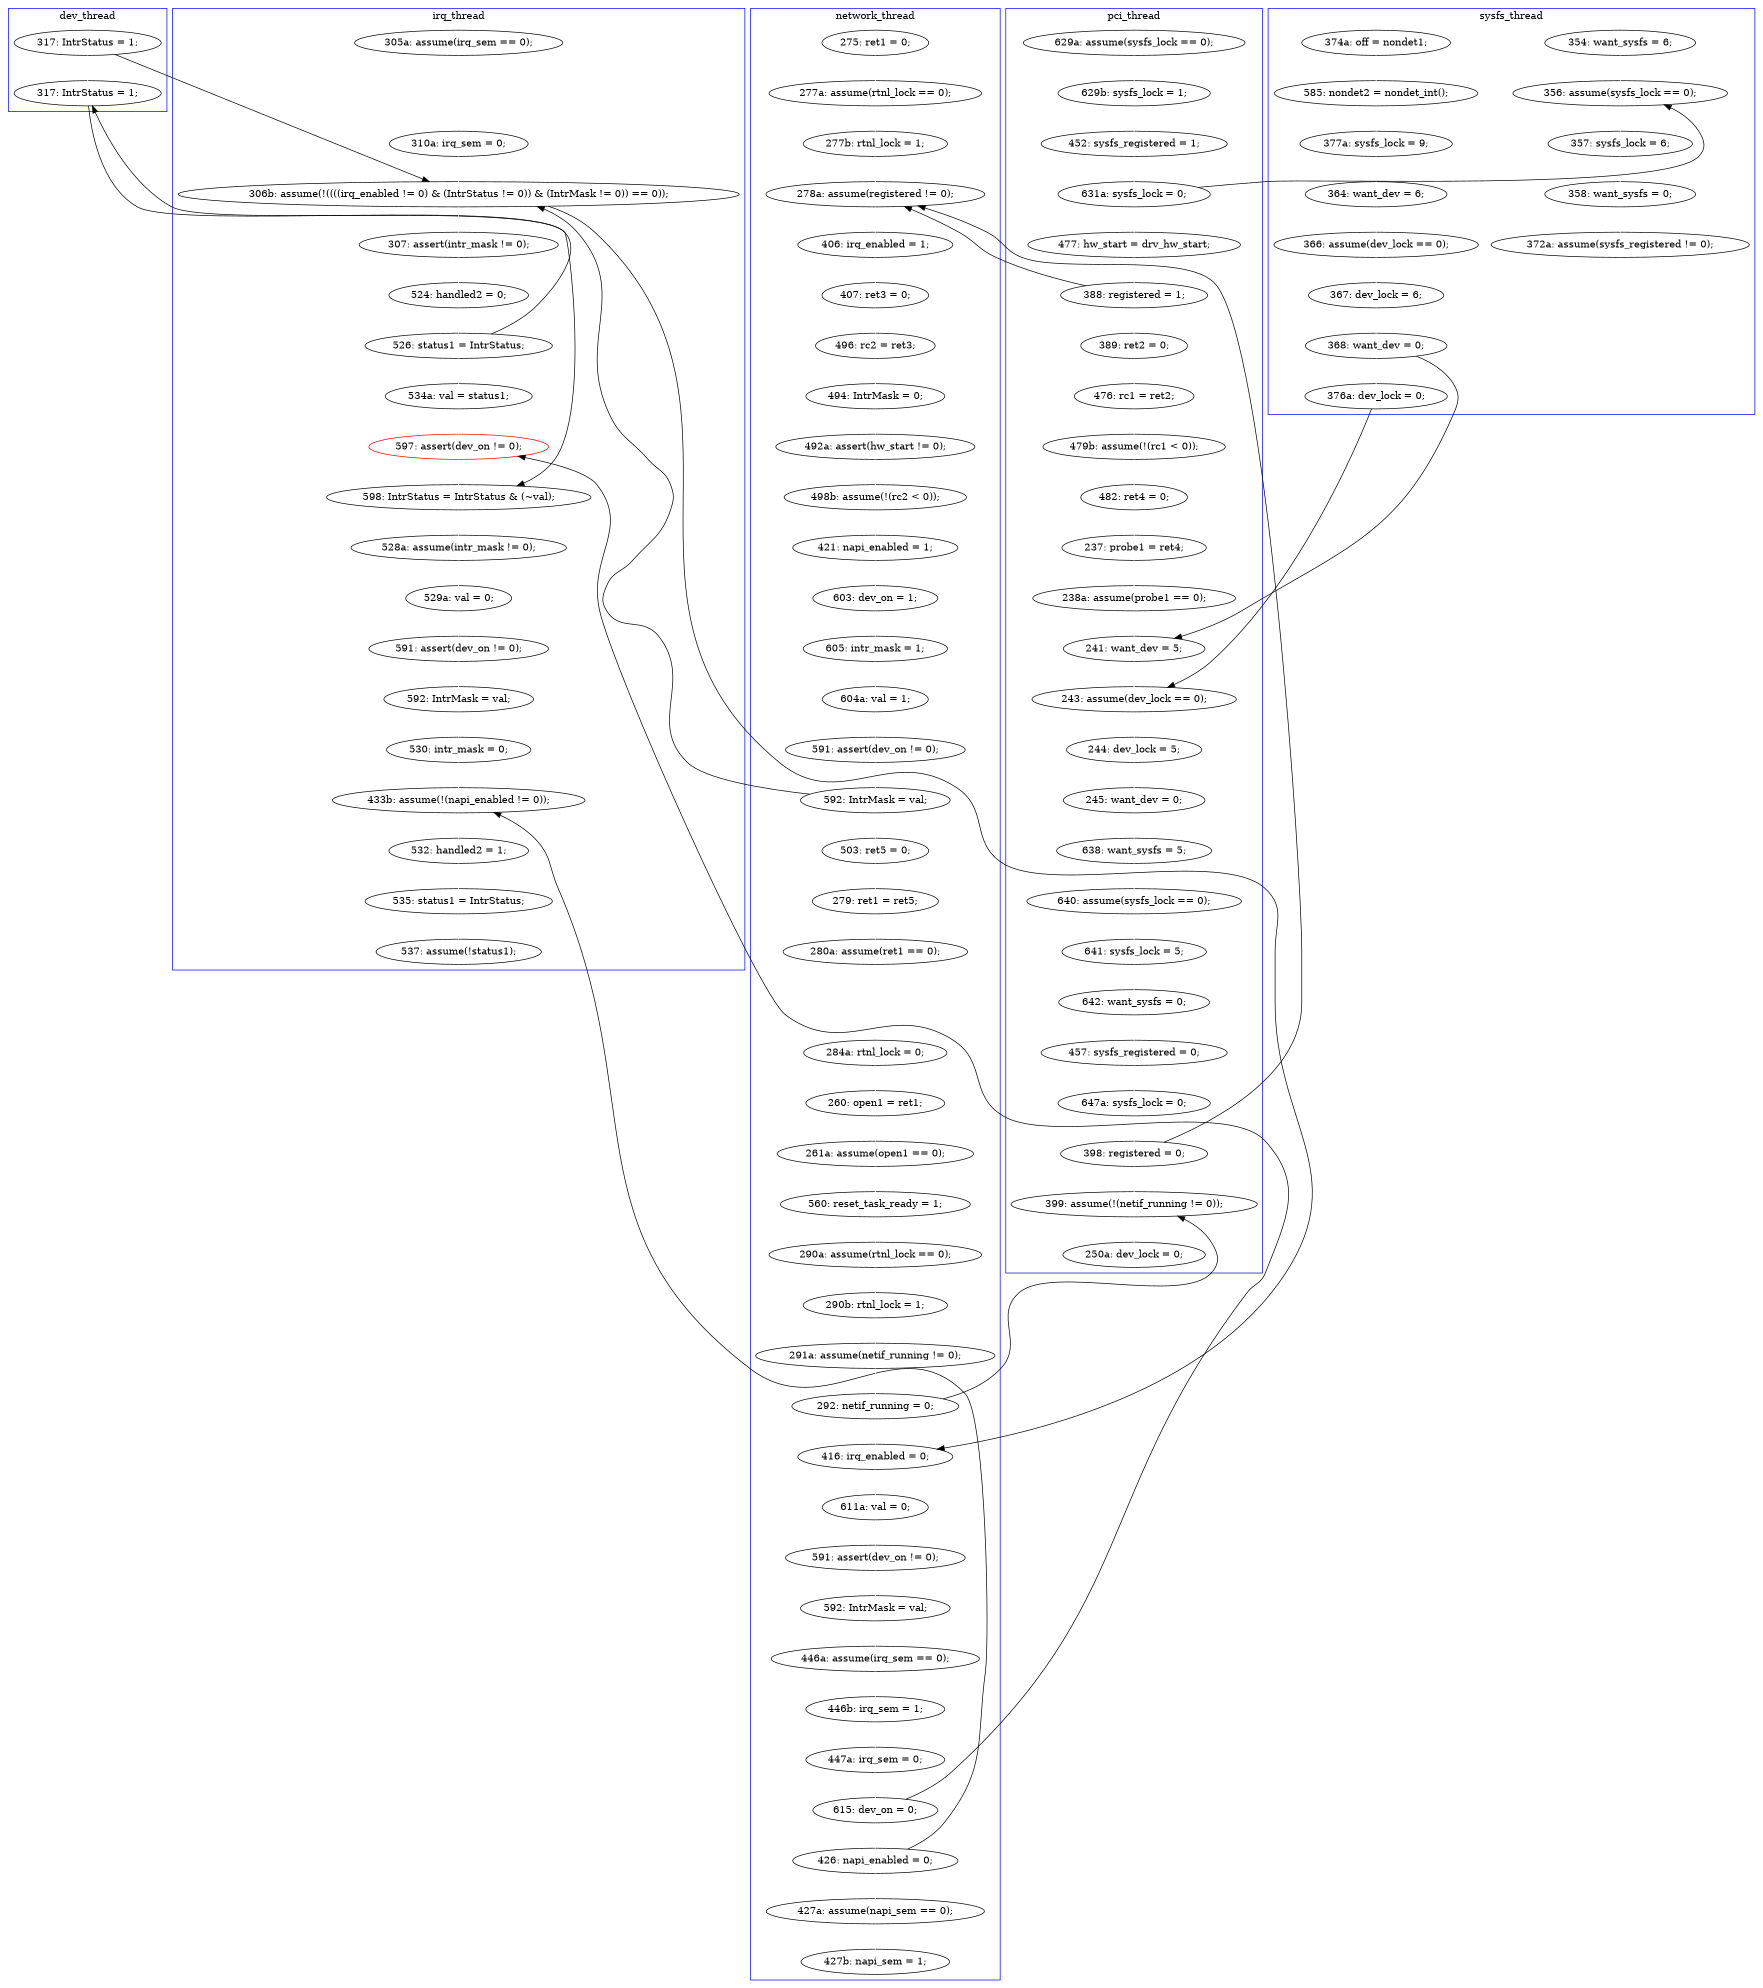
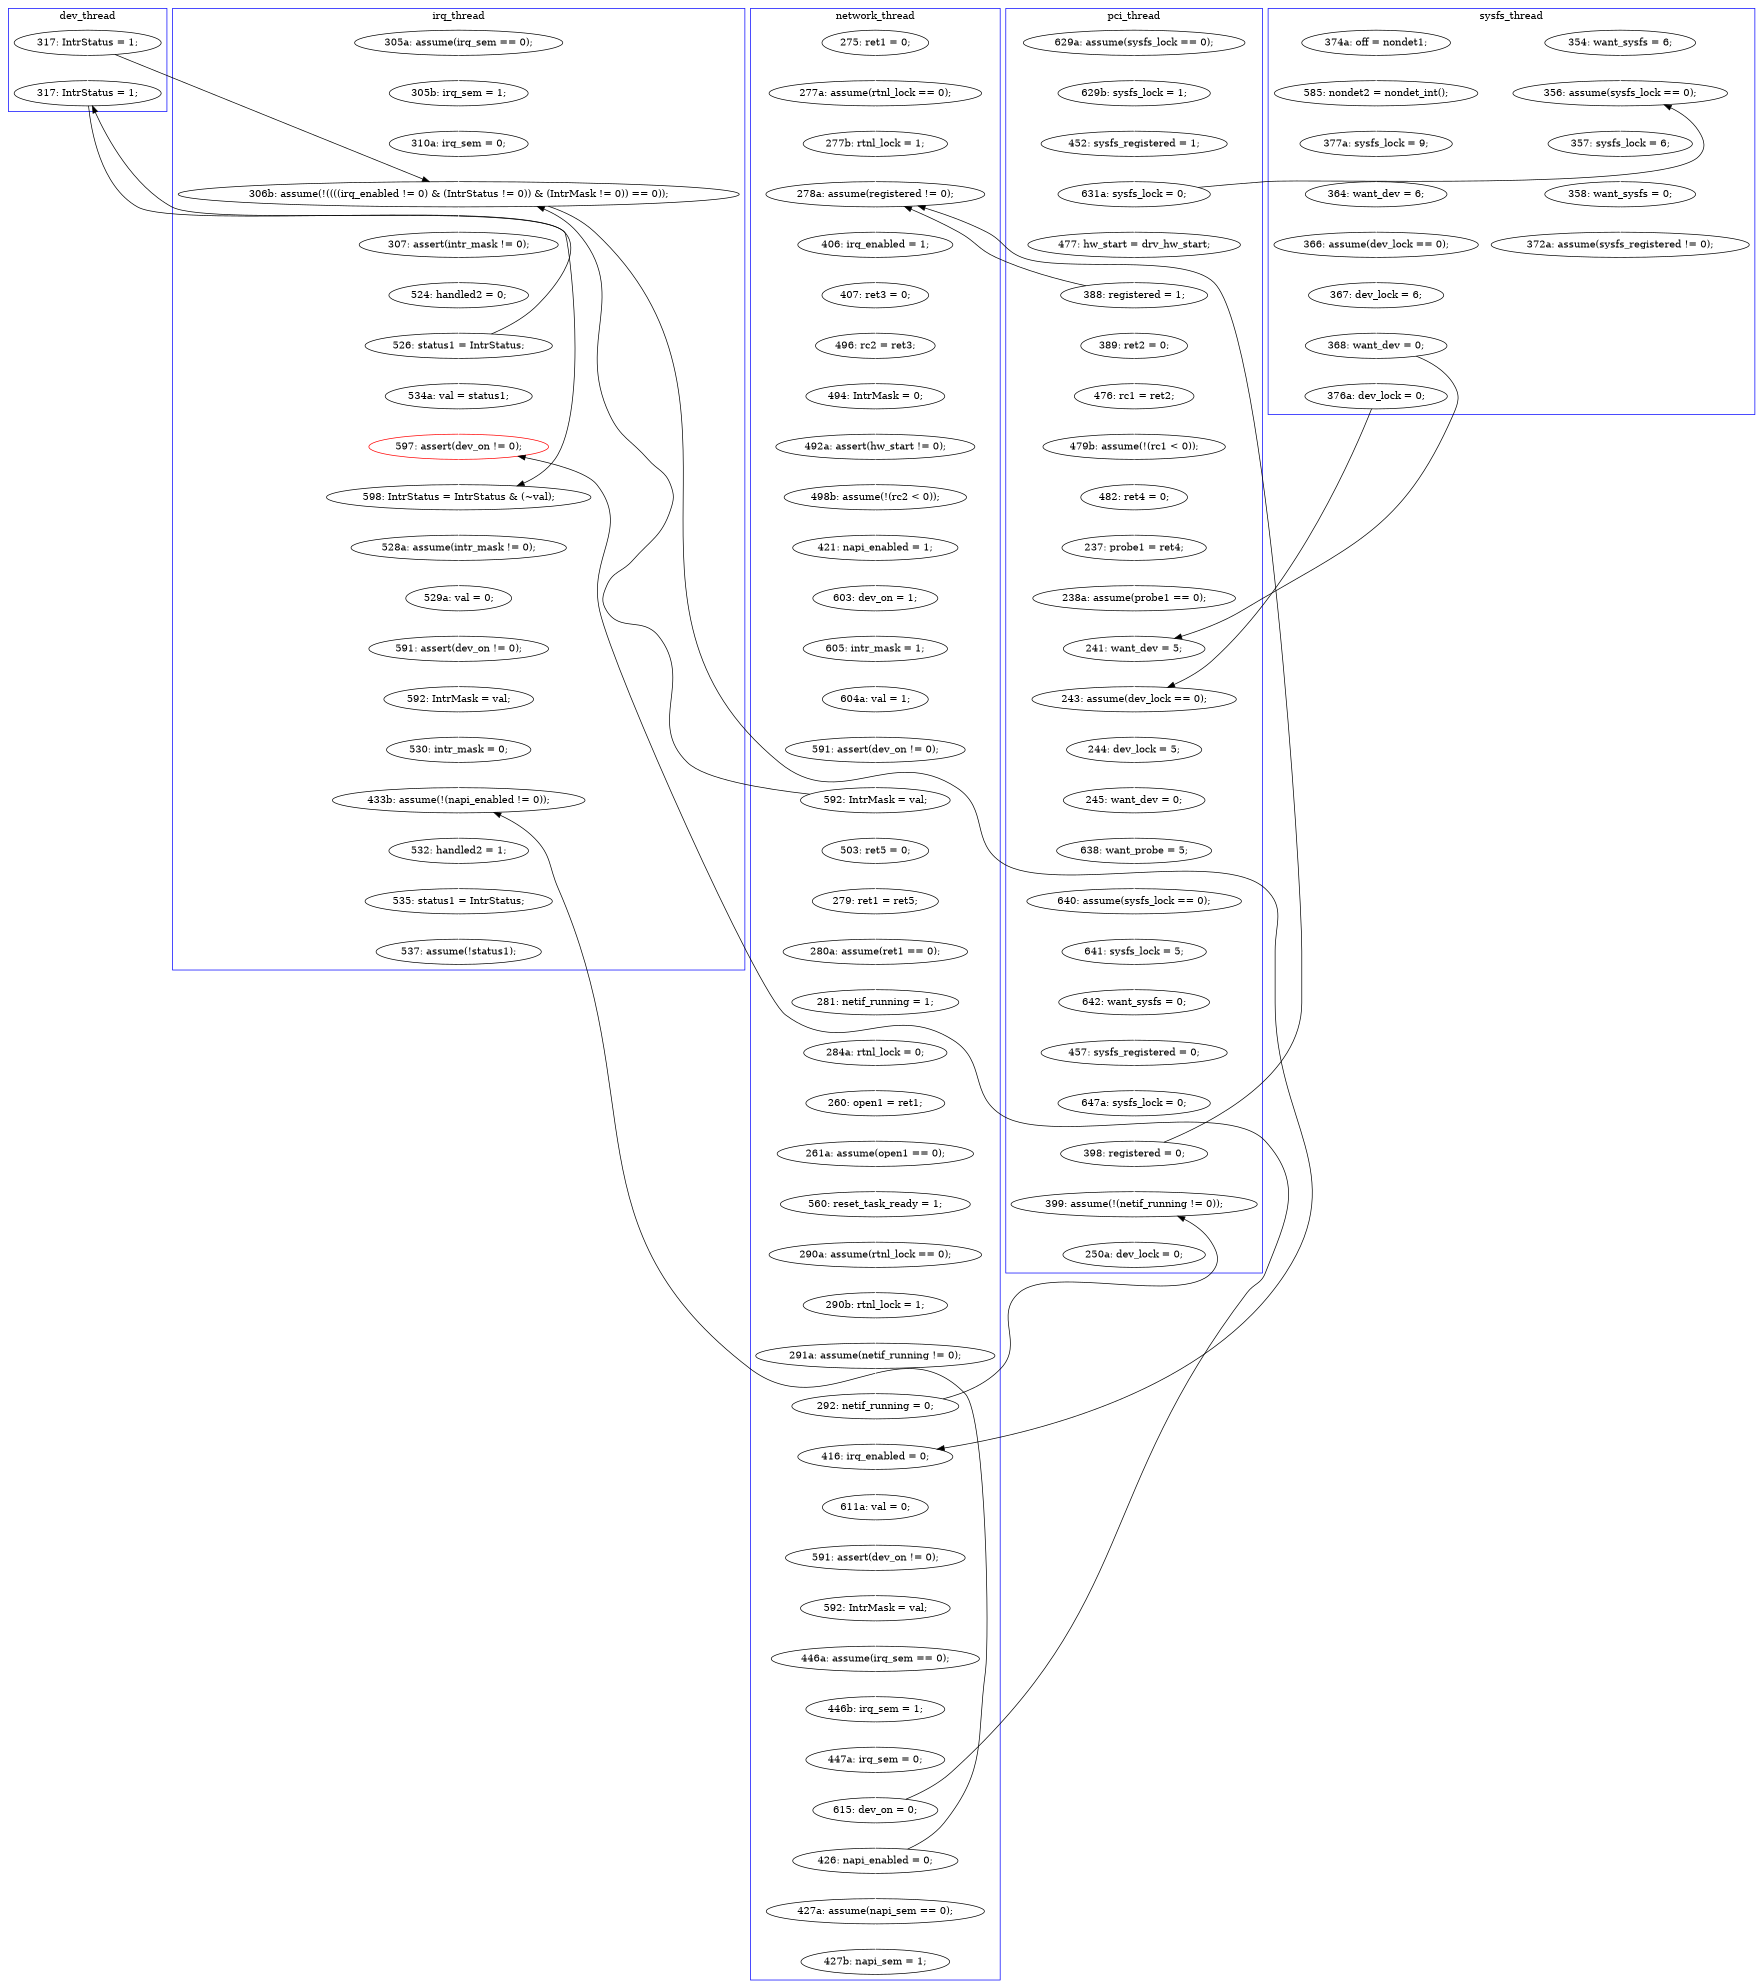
none -> (459, 93)
(1134, 851) -> (1134, 851)
none -> (875, 1002)
